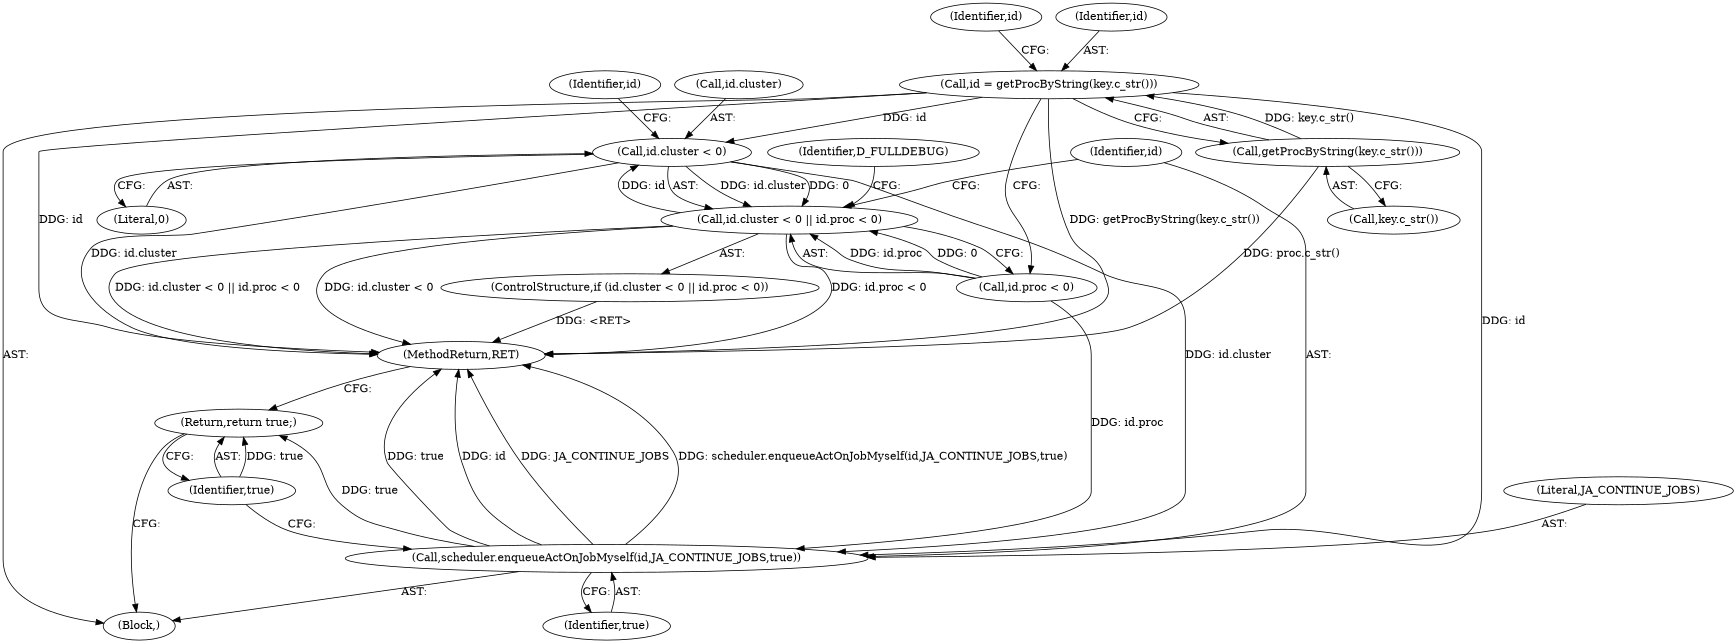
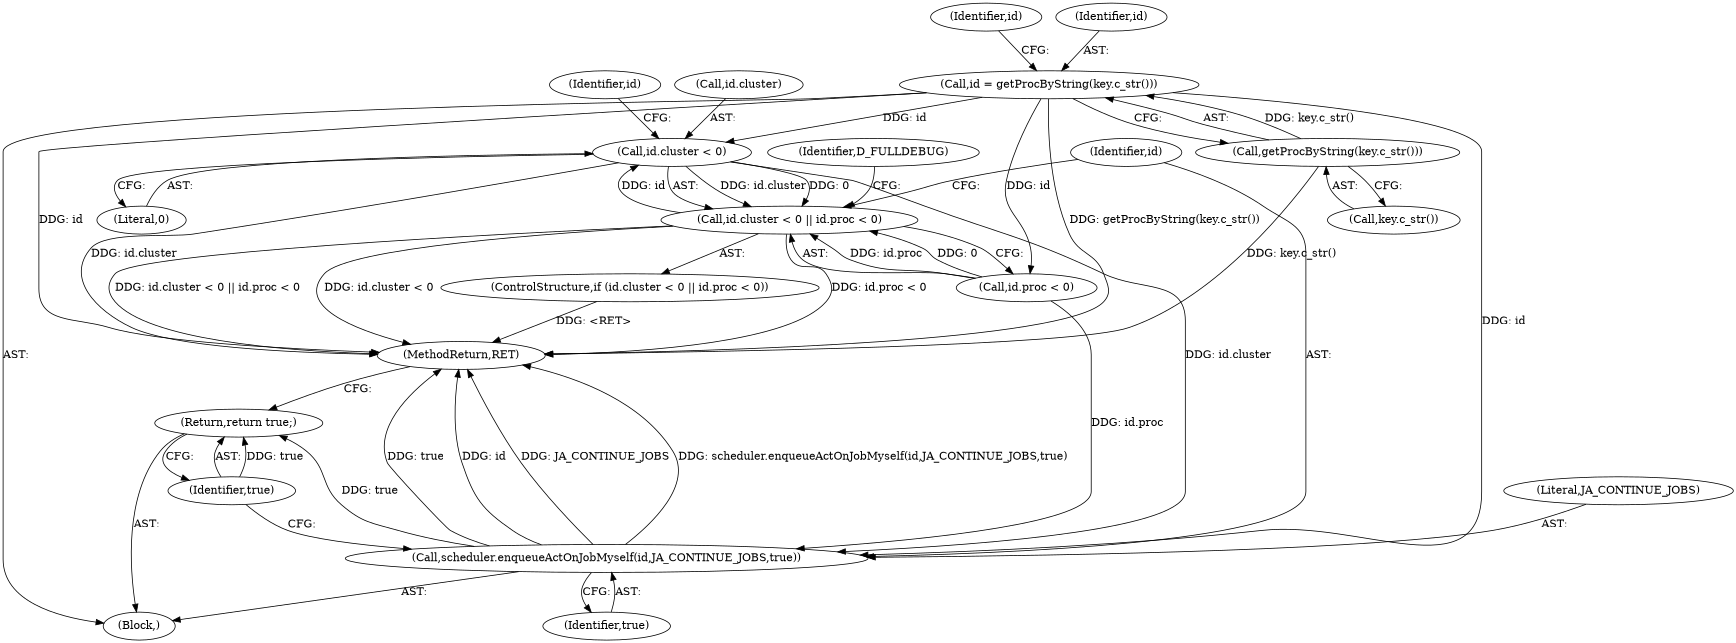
(1029, 186) -> (1029, 186)
(1292, 254) -> (1292, 254)
(149, 525) -> (149, 525)
